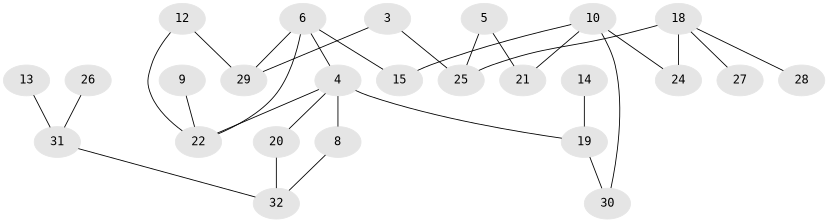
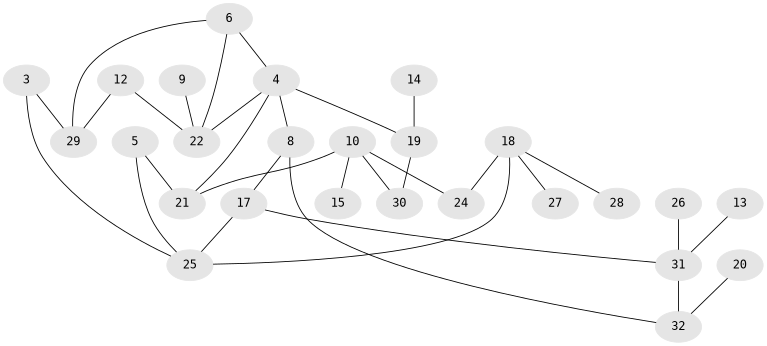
(351, 50) -> none
(307, 111) -> (236, 146)
none -> (244, 204)
